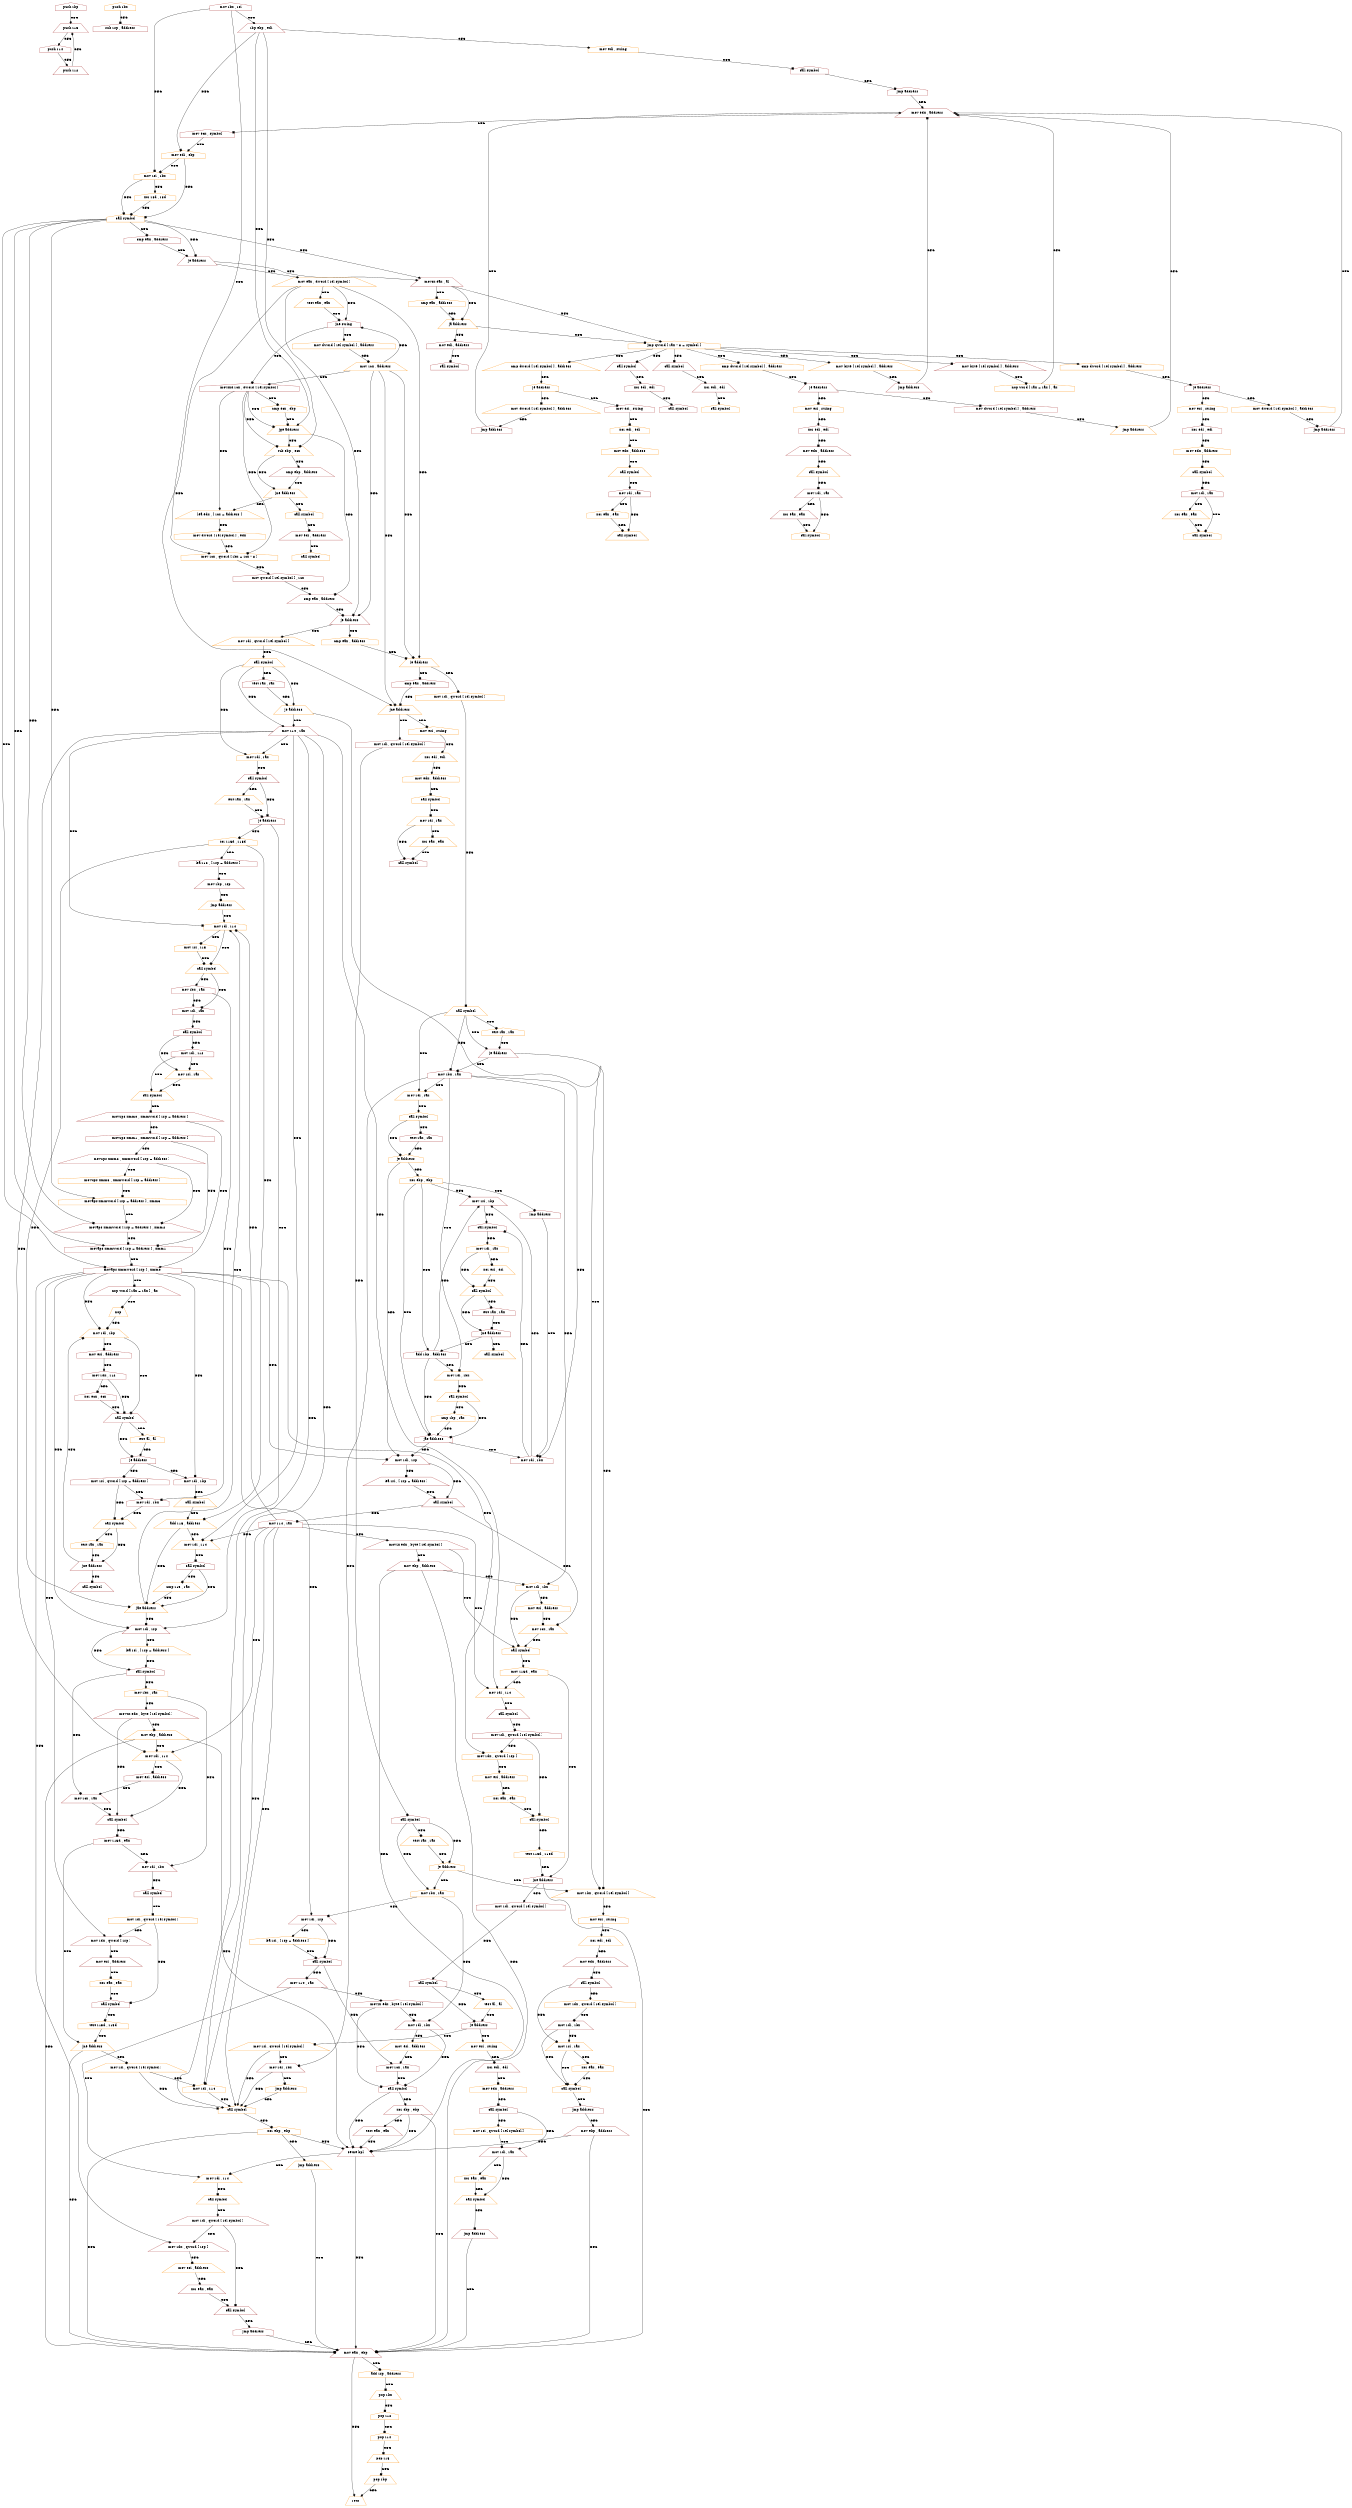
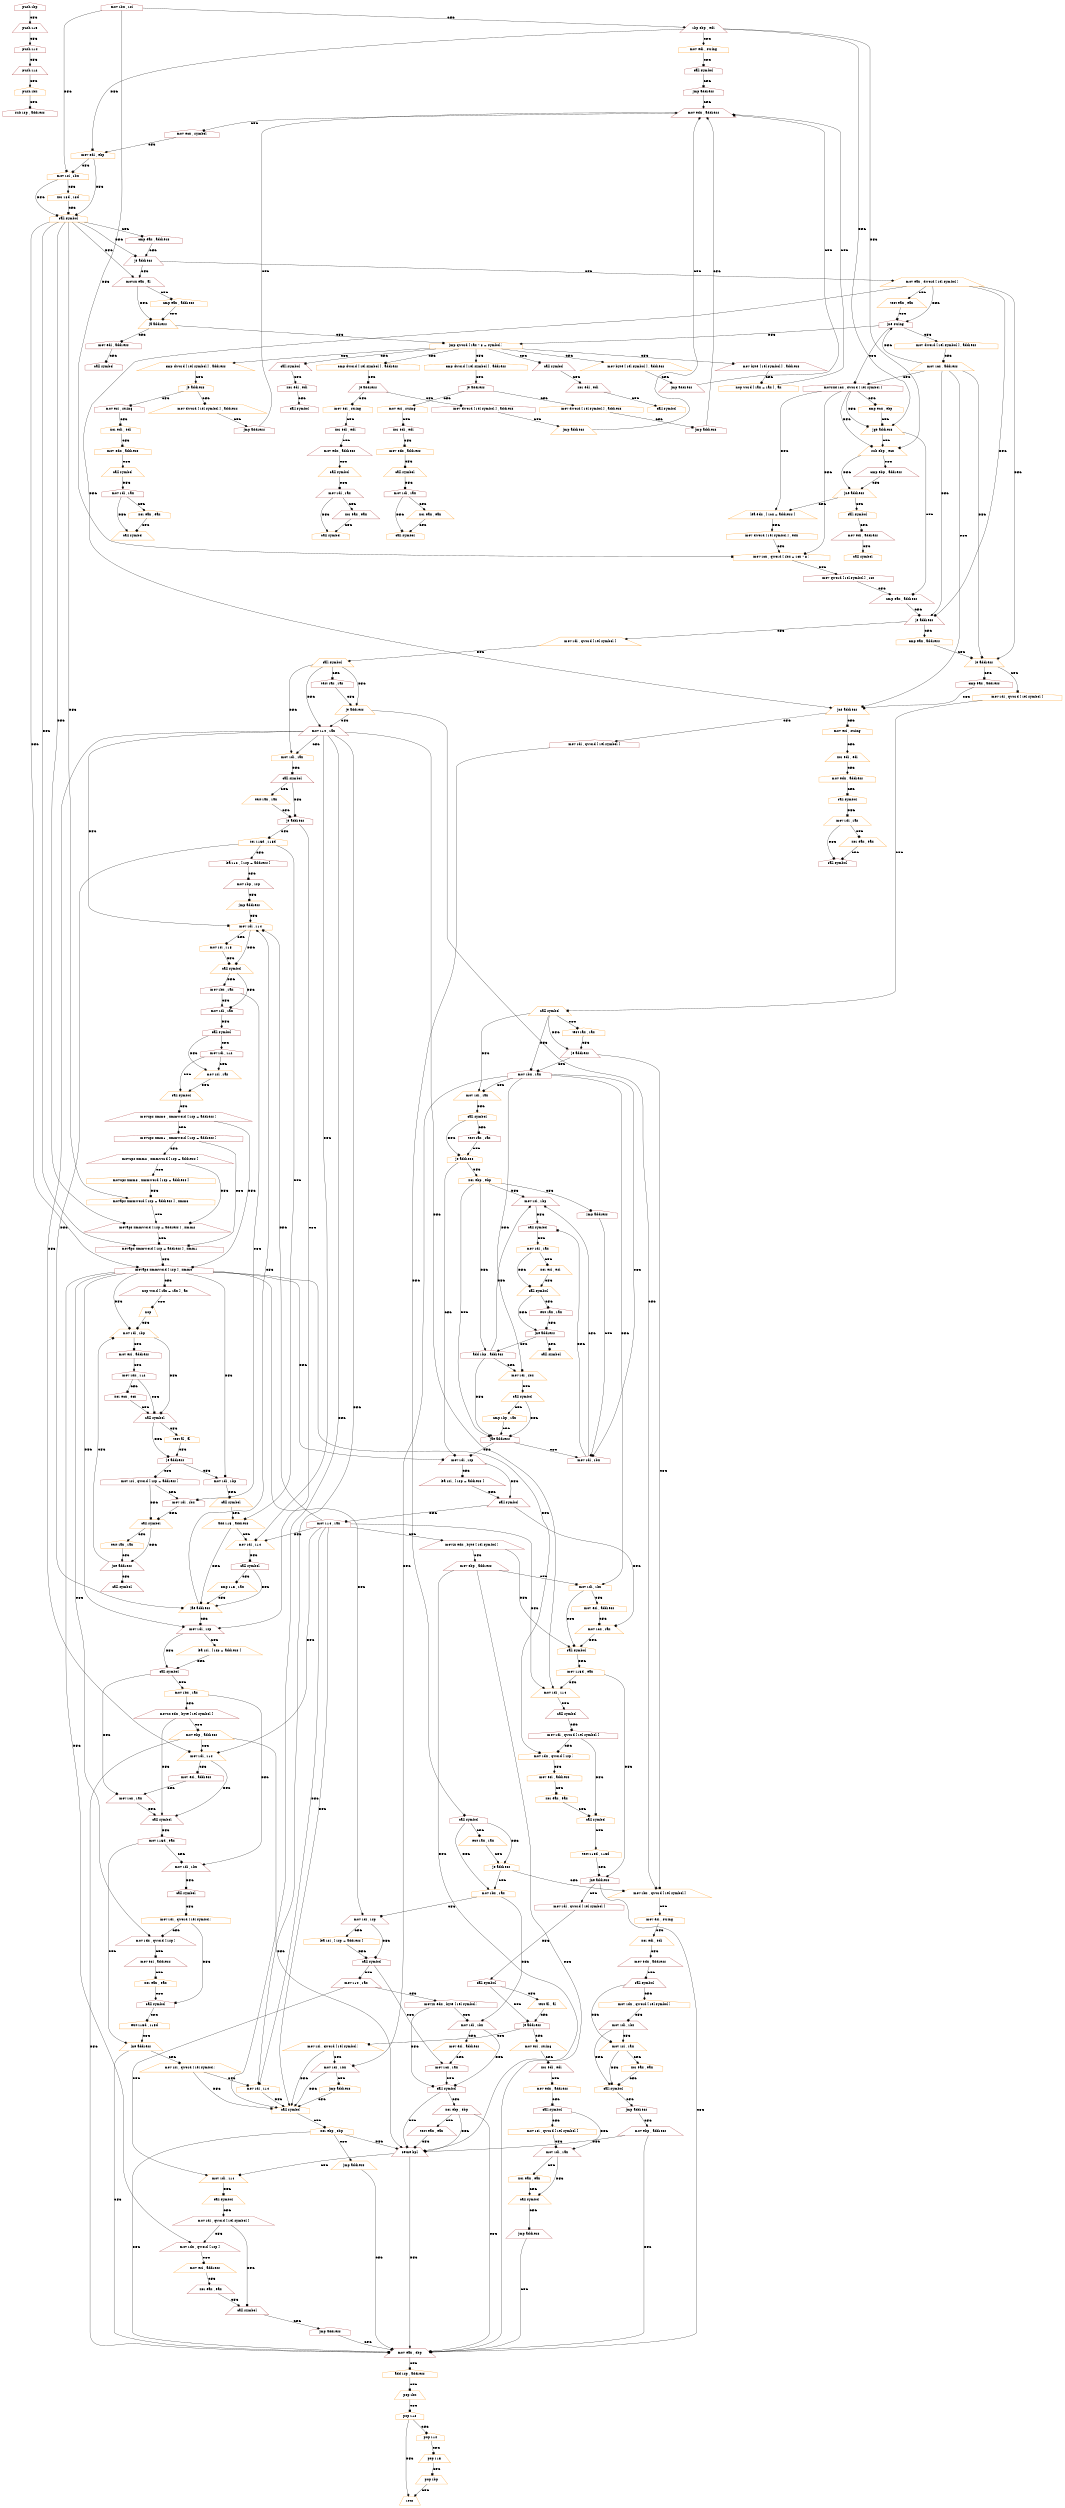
(74, 51) -> (30, 80)
(228, 298) -> (147, 546)
(556, 314) -> (701, 337)
(218, 1195) -> (247, 1195)
(352, 2425) -> (406, 2457)
